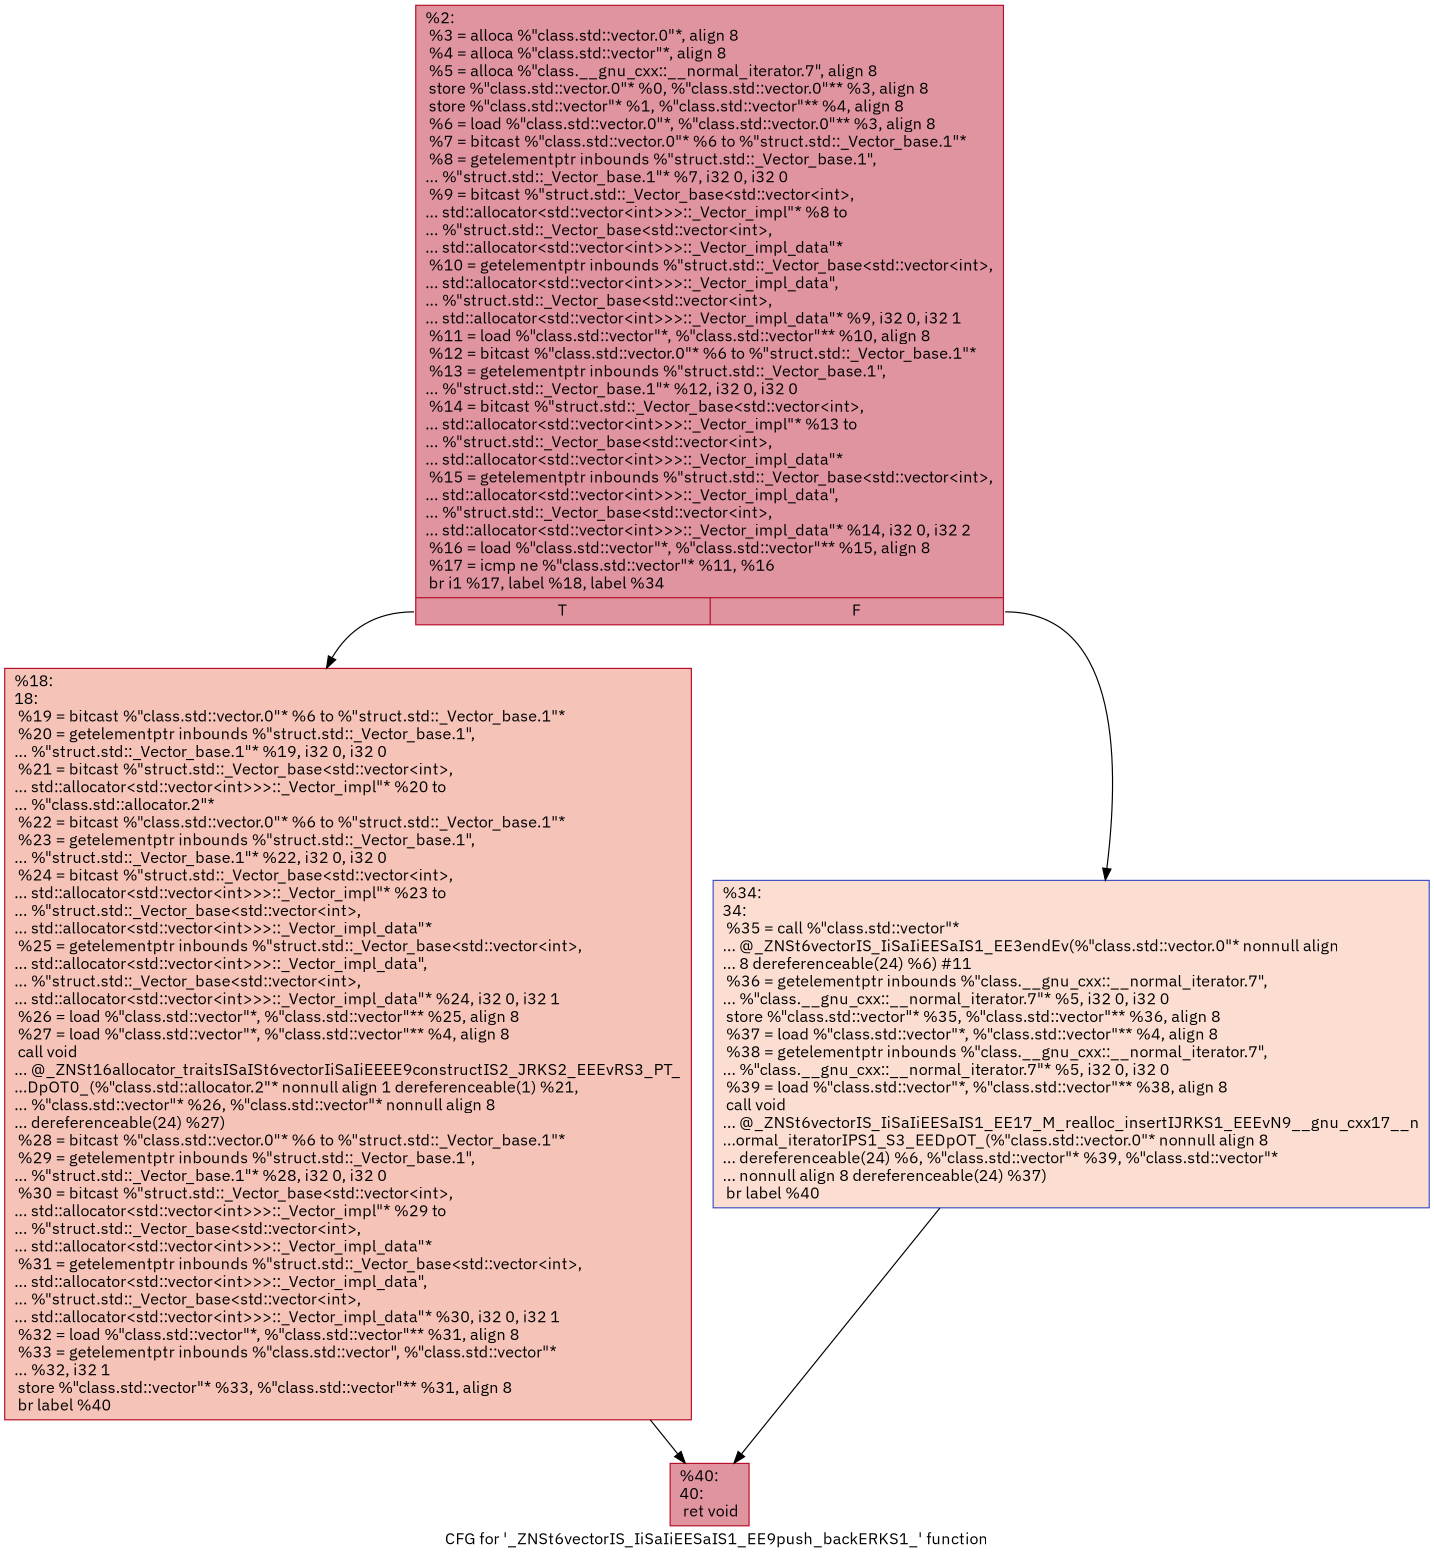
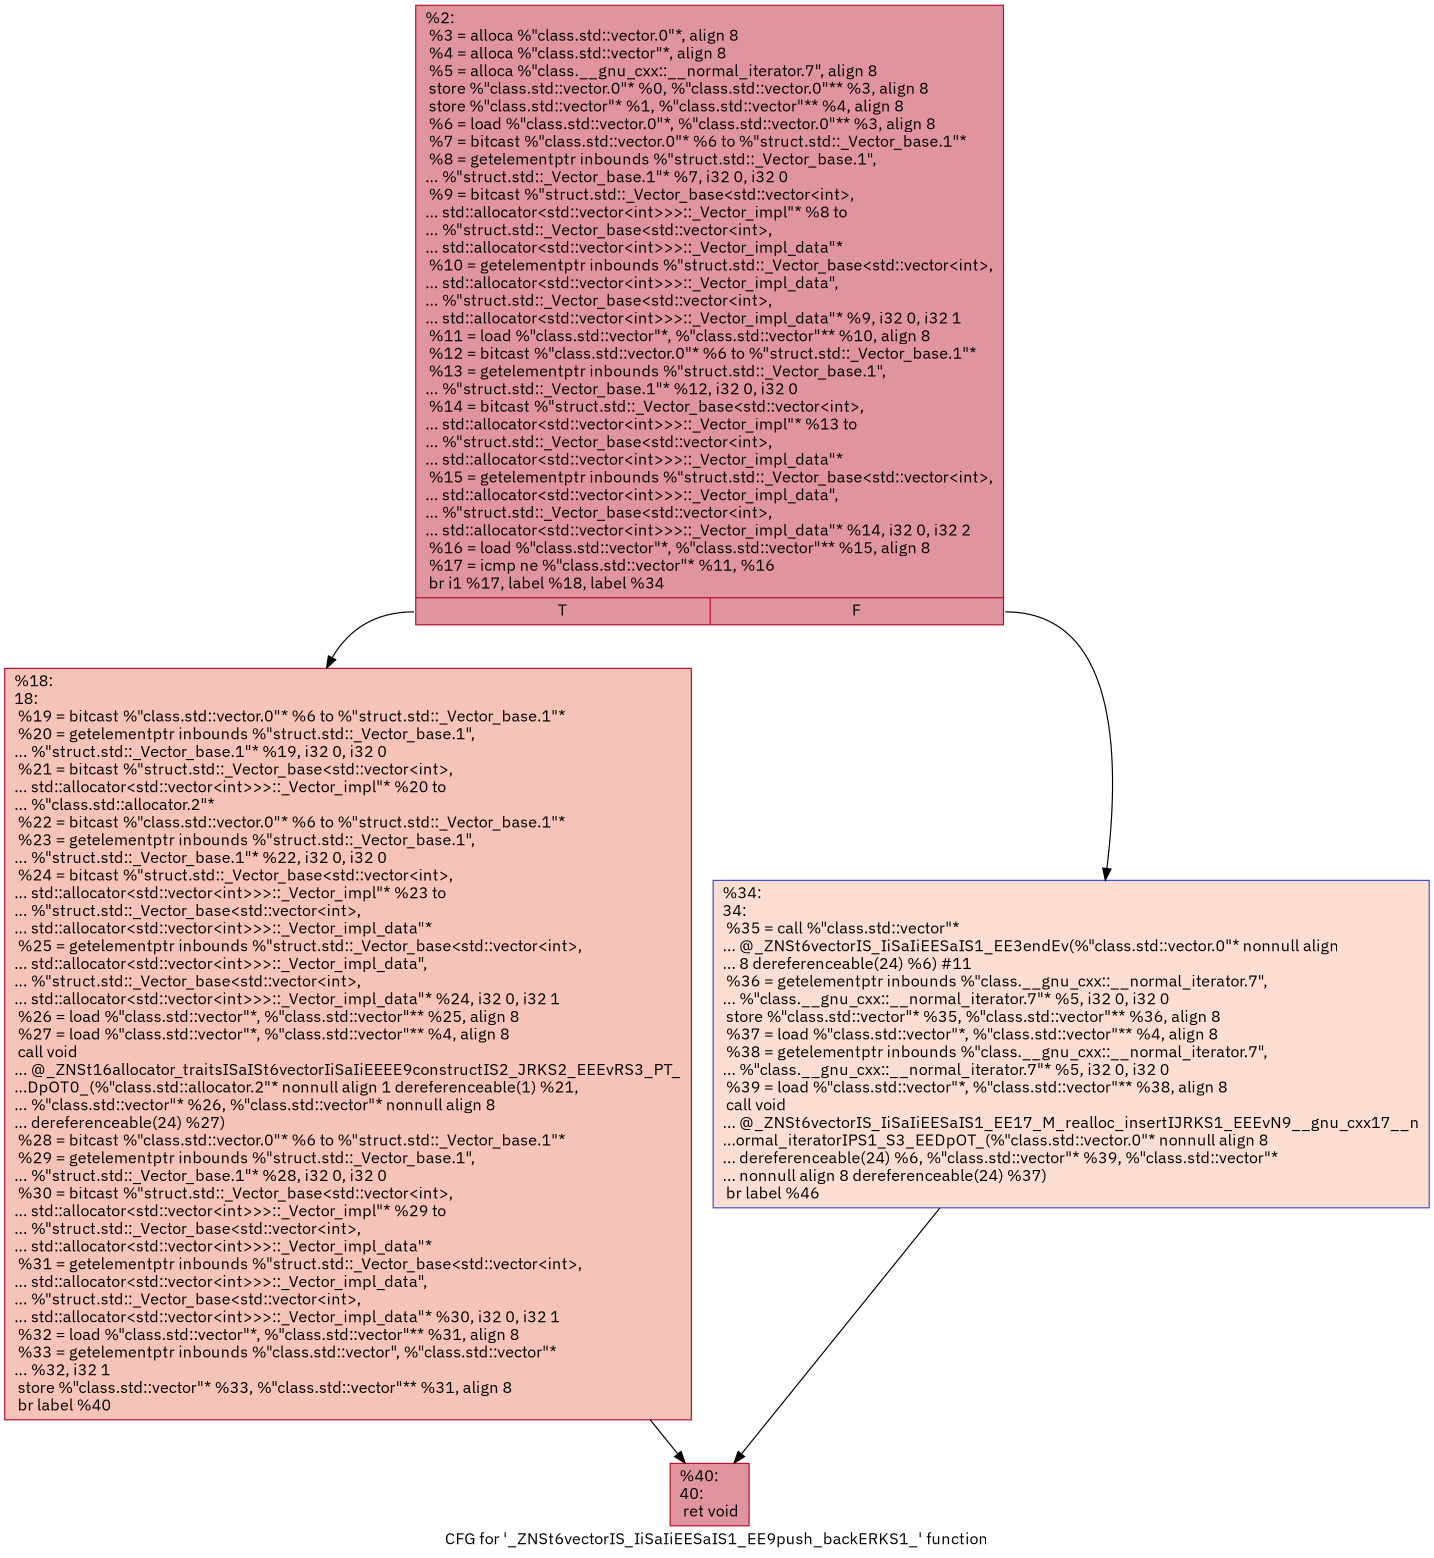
(771, 1194) -> (771, 1194)
